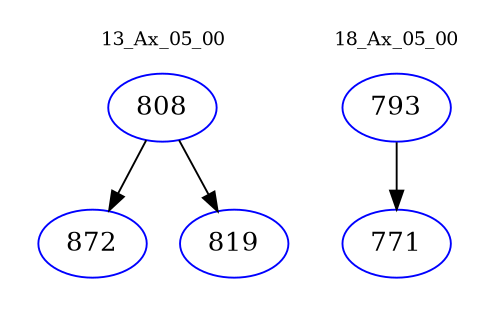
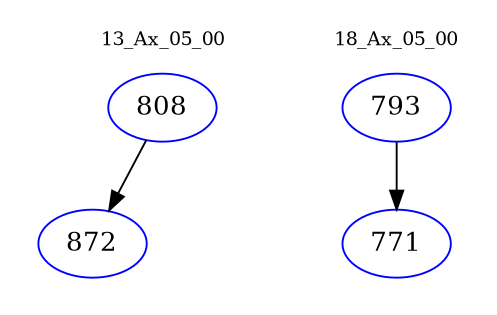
(234, 244) -> none
